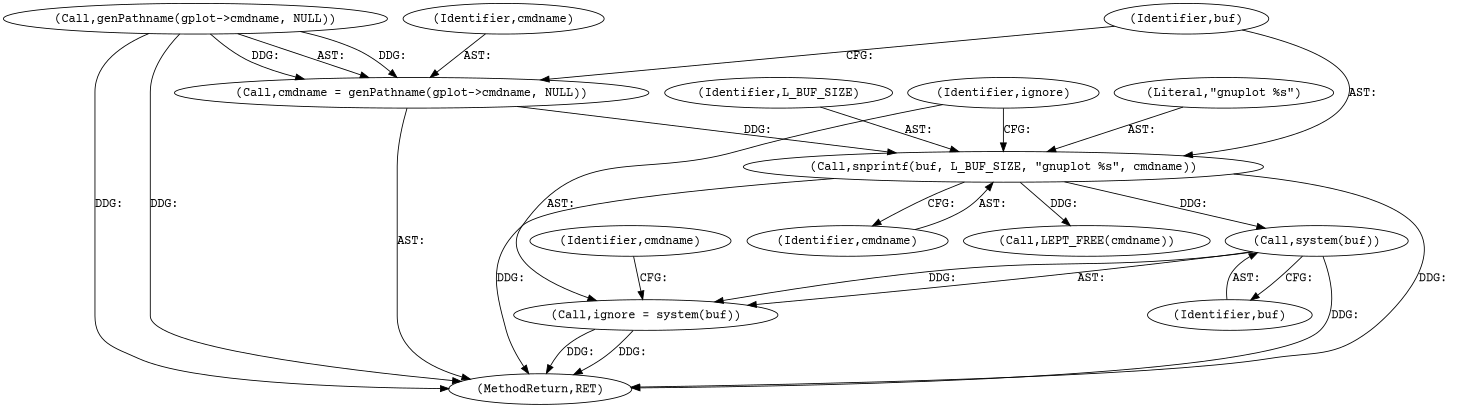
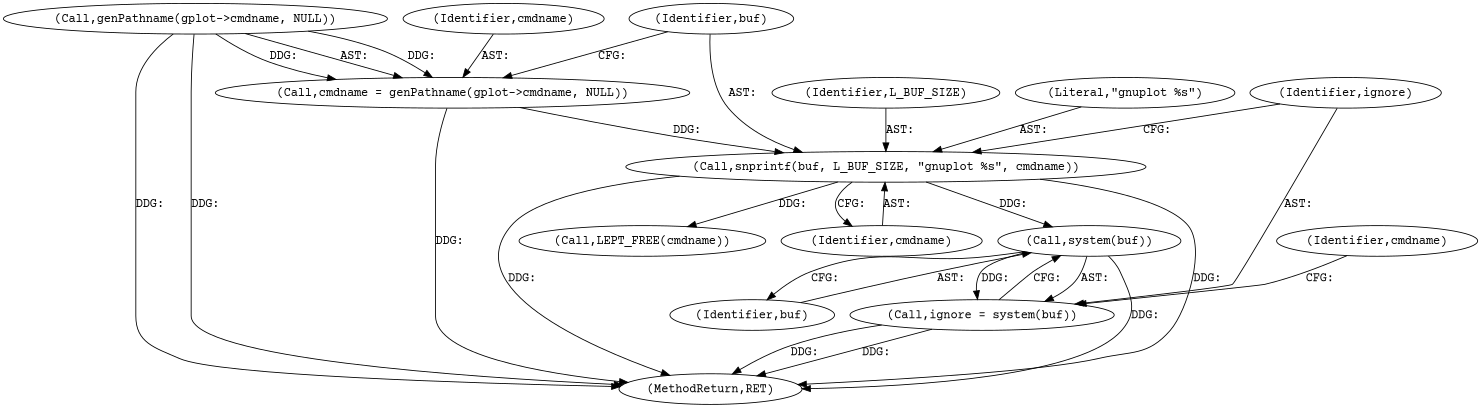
(415, 241) -> (453, 241)
none -> (1025, 278)
